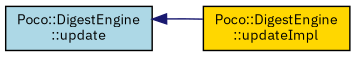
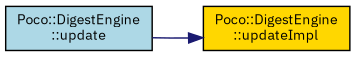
(185, 19) -> (170, 38)
